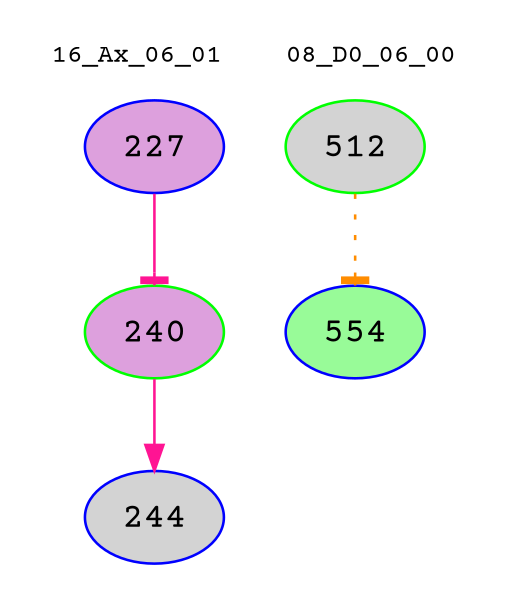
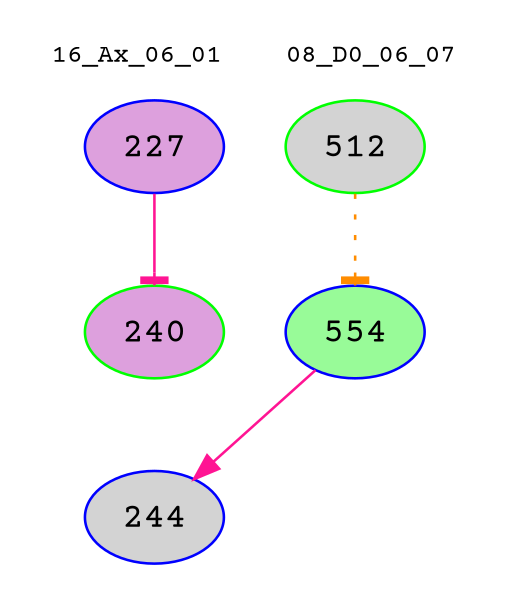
(372, 55) -> (372, 55)
(154, 412) -> (264, 416)
